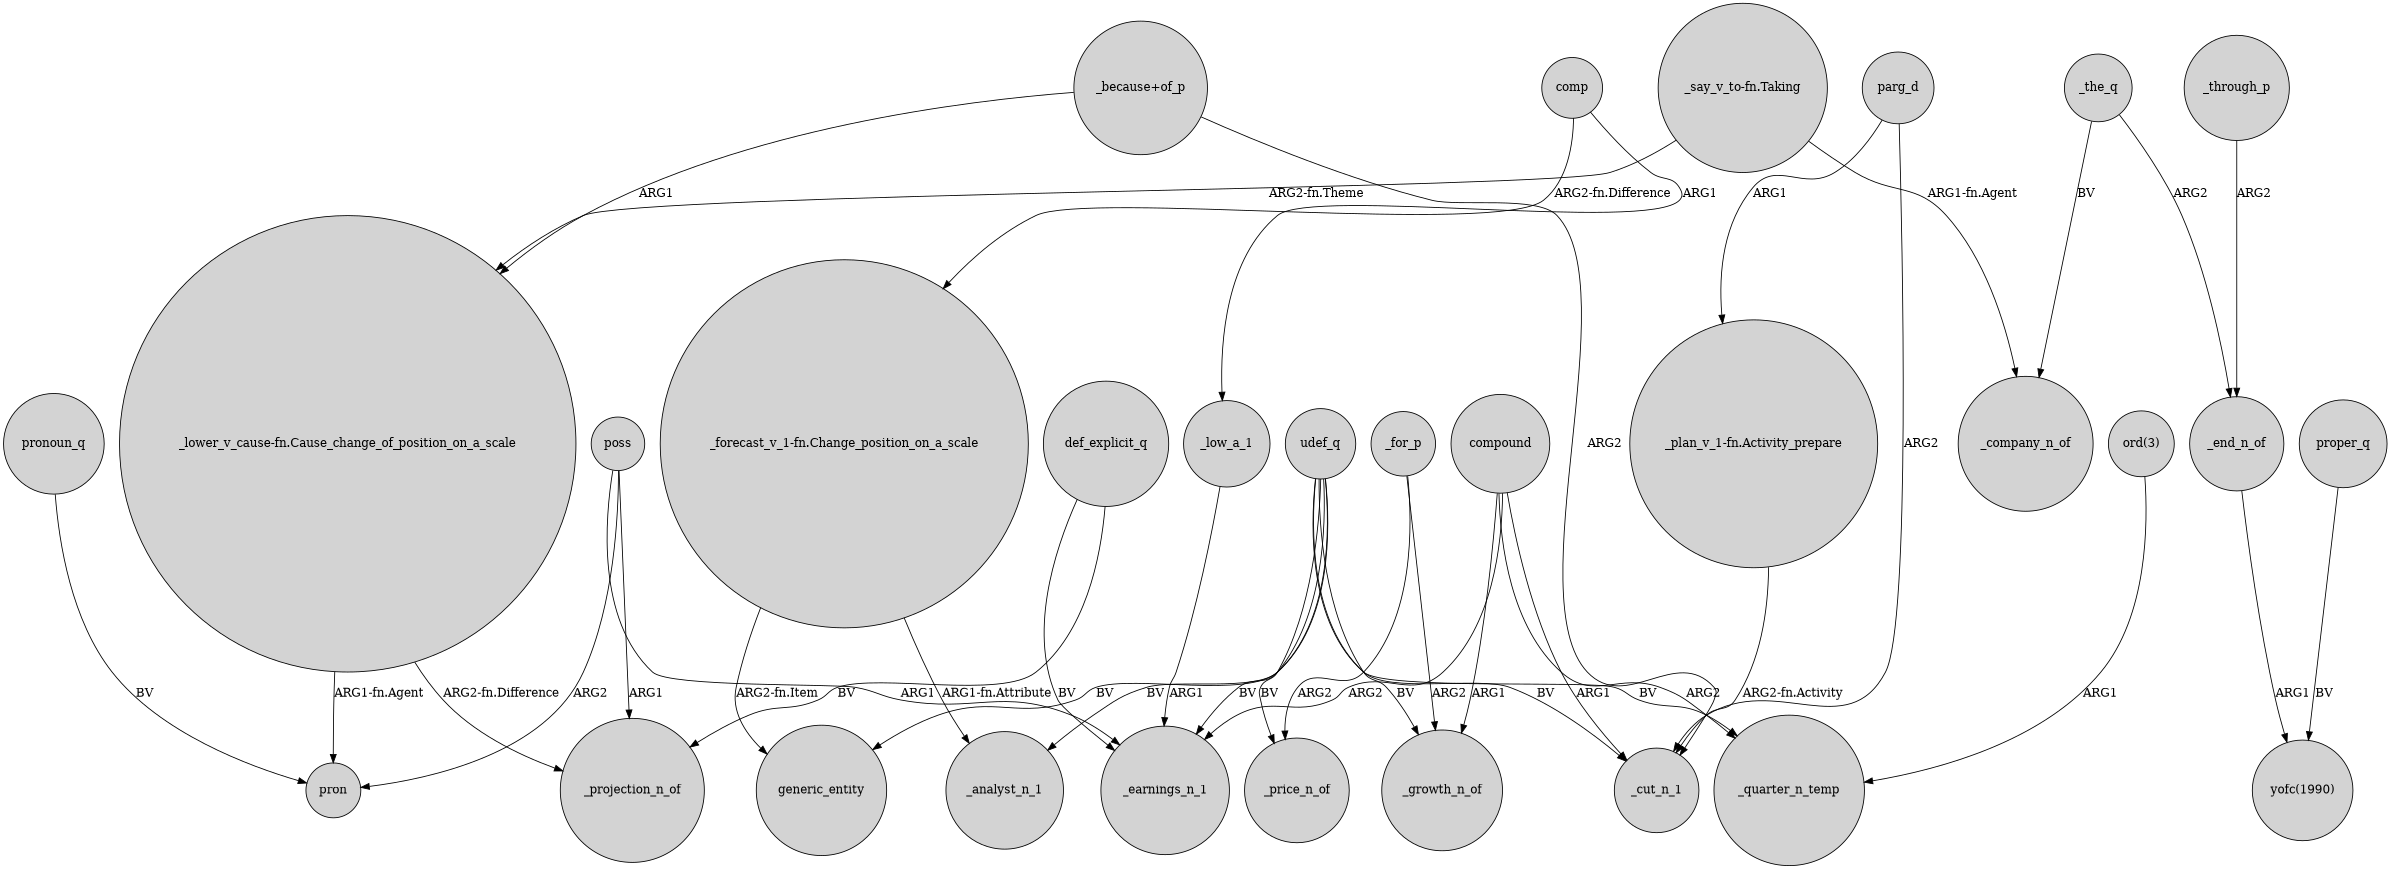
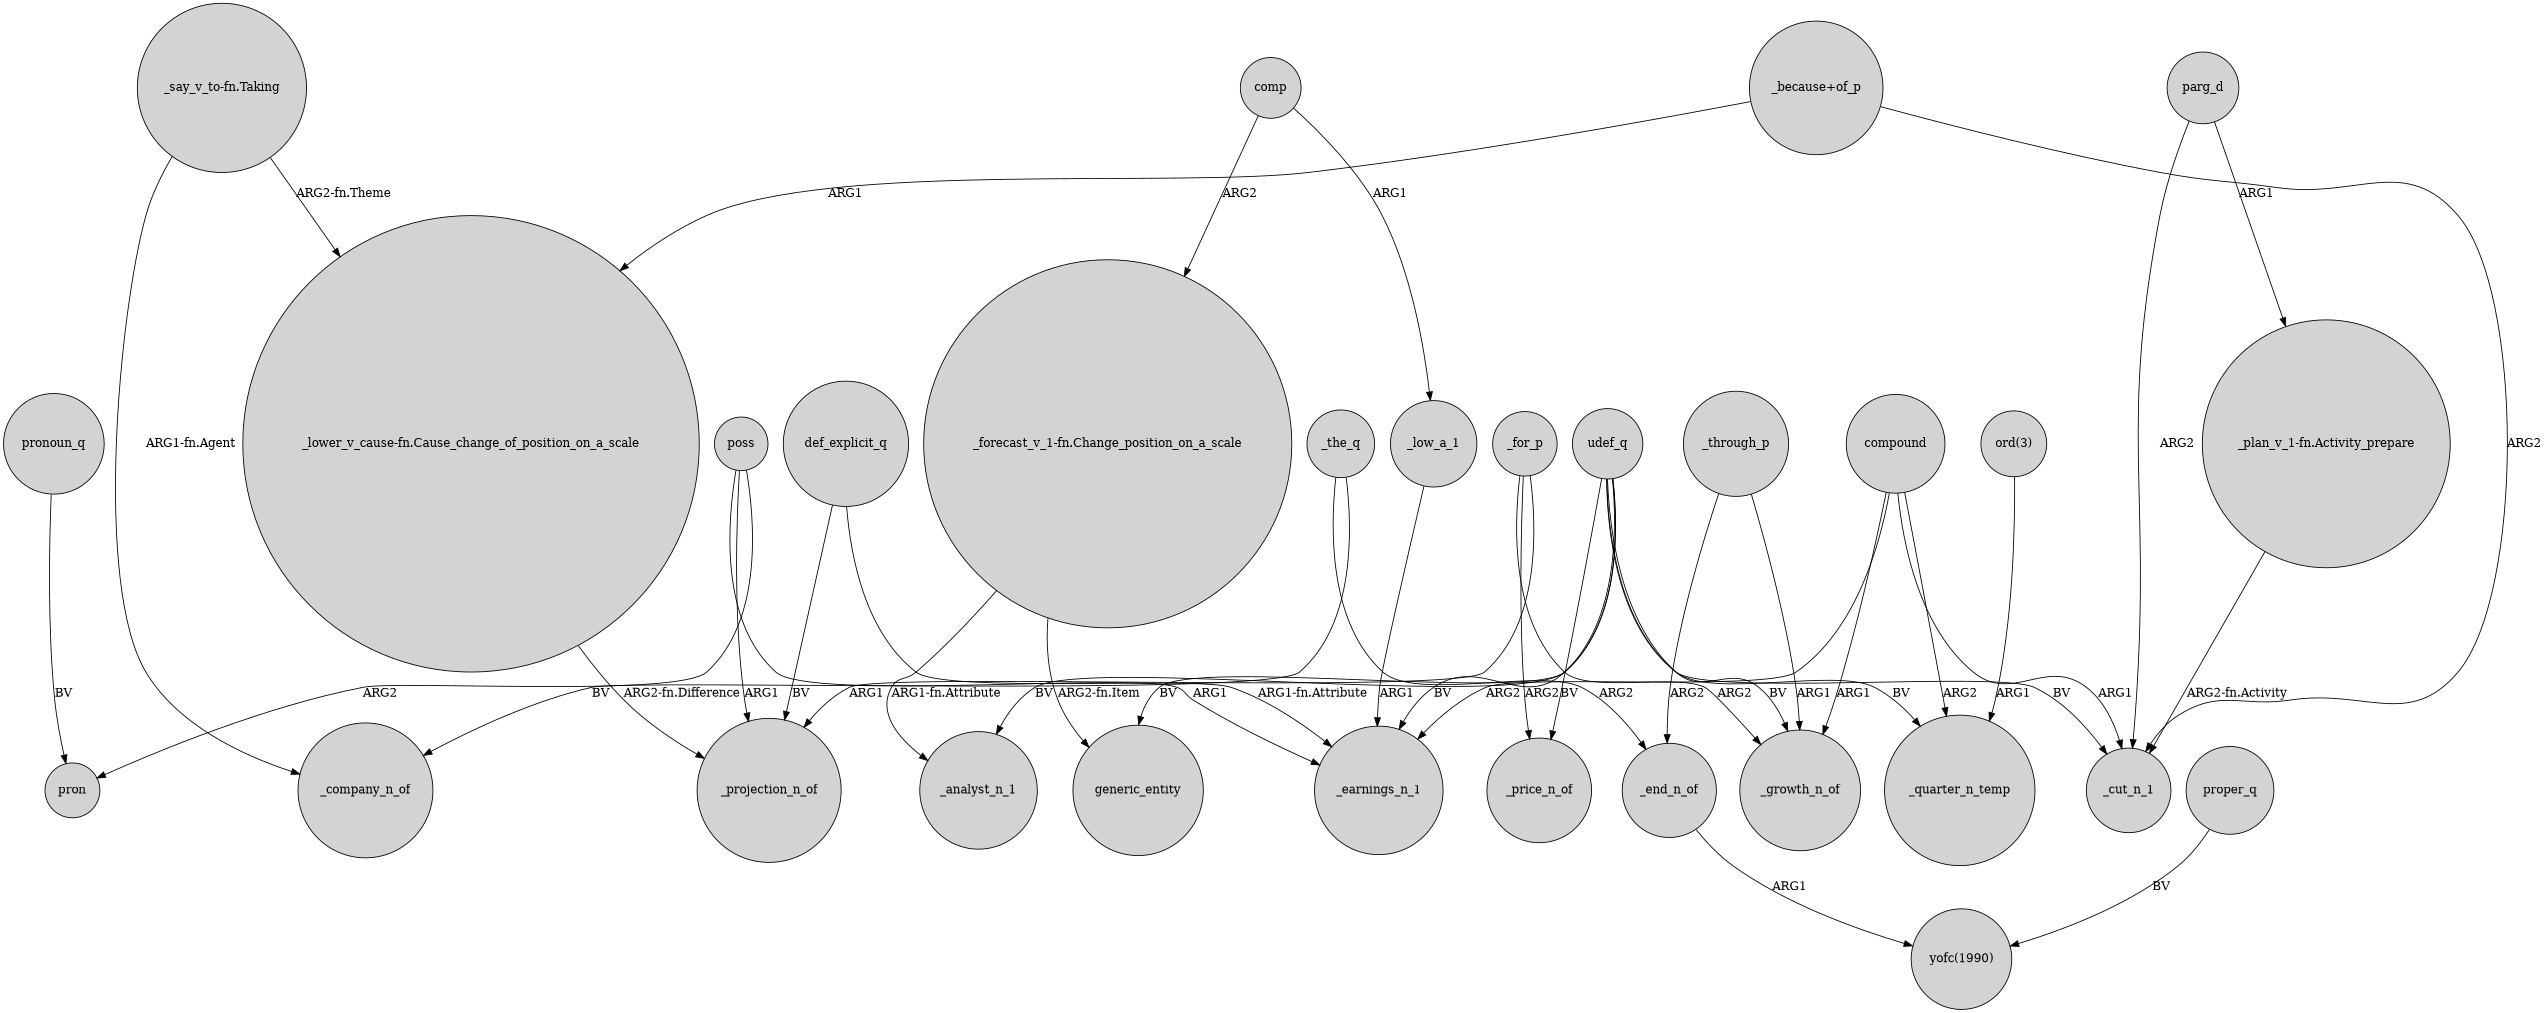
(1613, 194) -> (1240, 194)
none -> (1781, 607)
none -> (1246, 683)
(1067, 694) -> (1313, 694)
(334, 713) -> none
